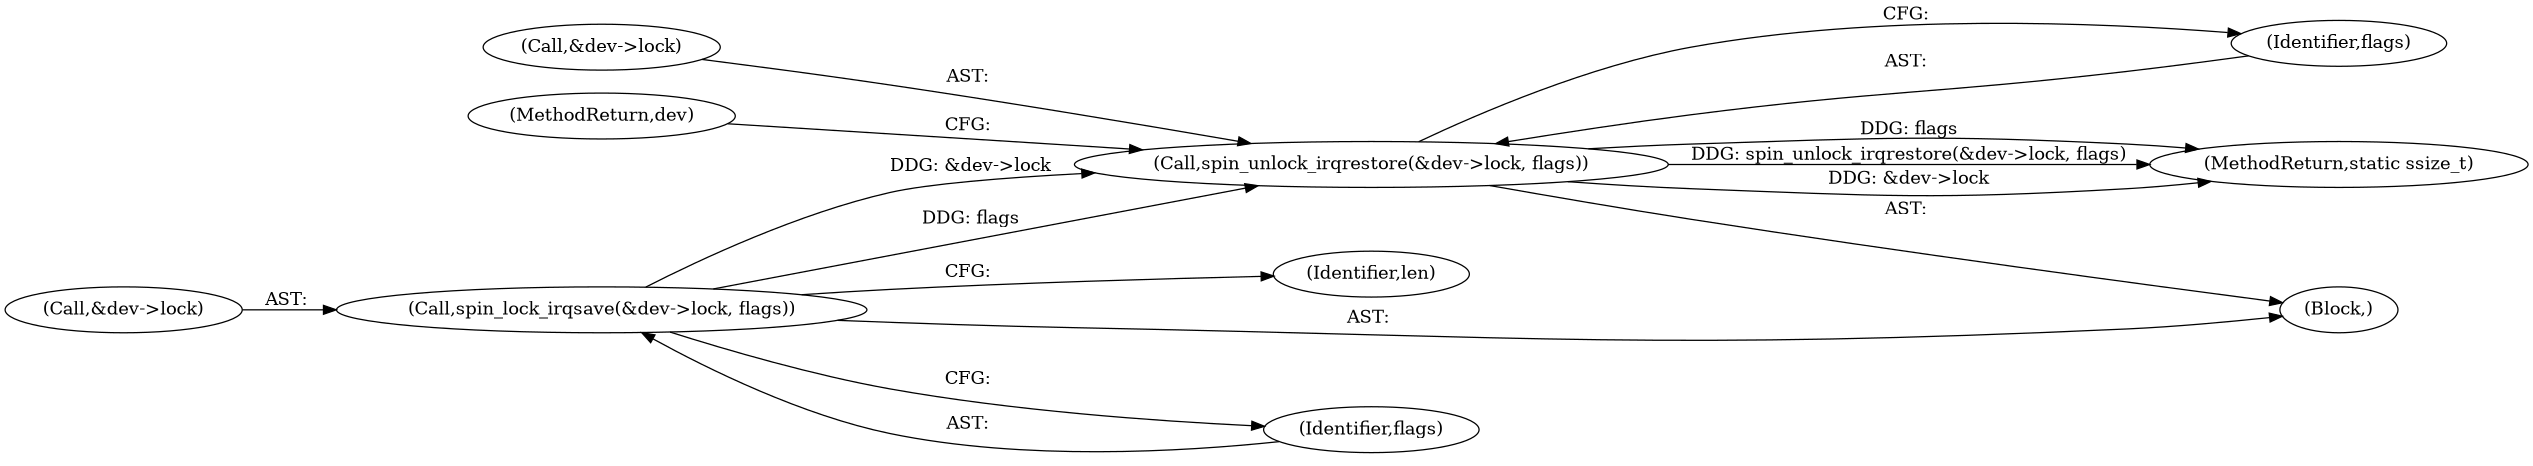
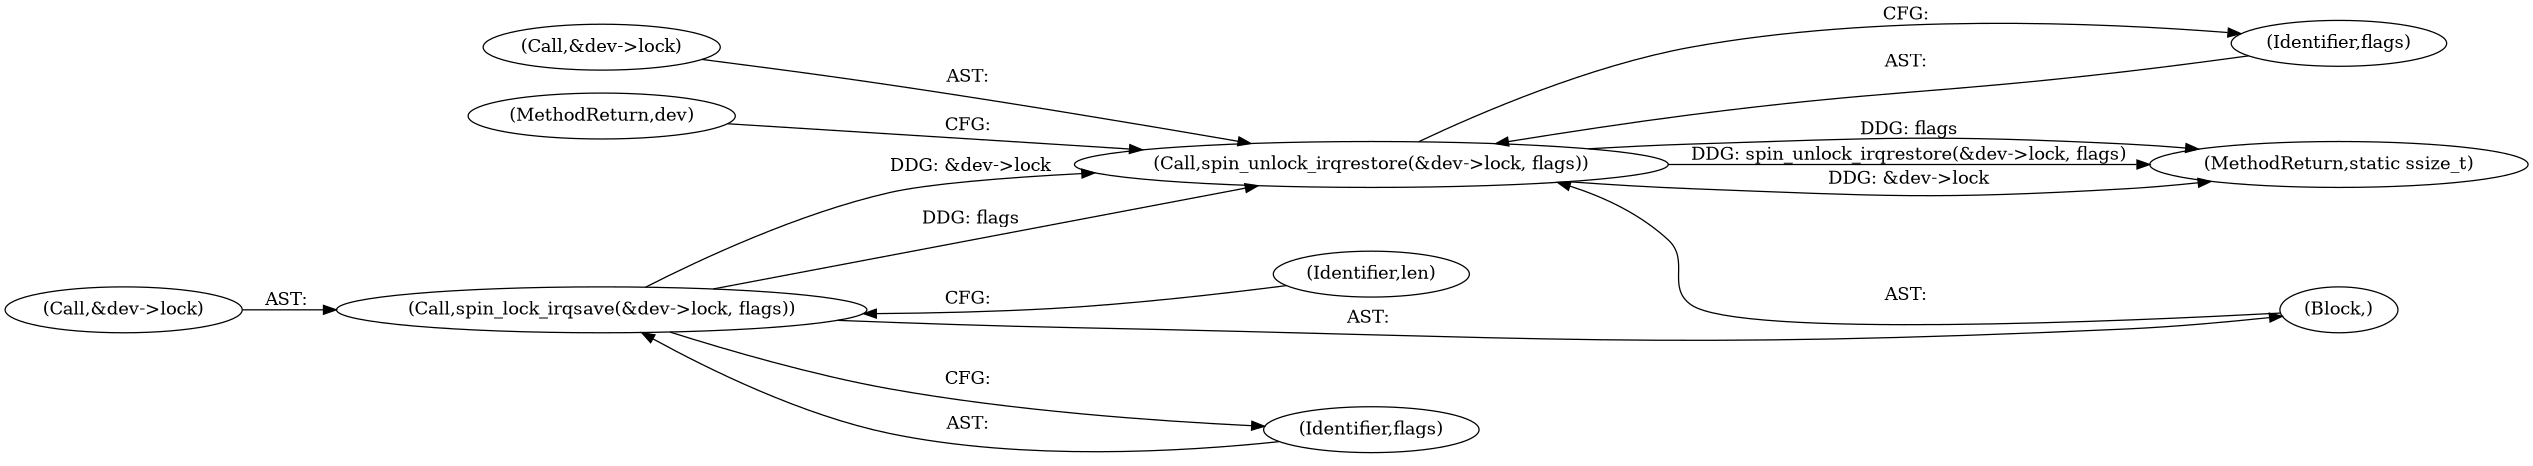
(1879, 247) -> (1892, 324)
(1031, 283) -> (1082, 307)
